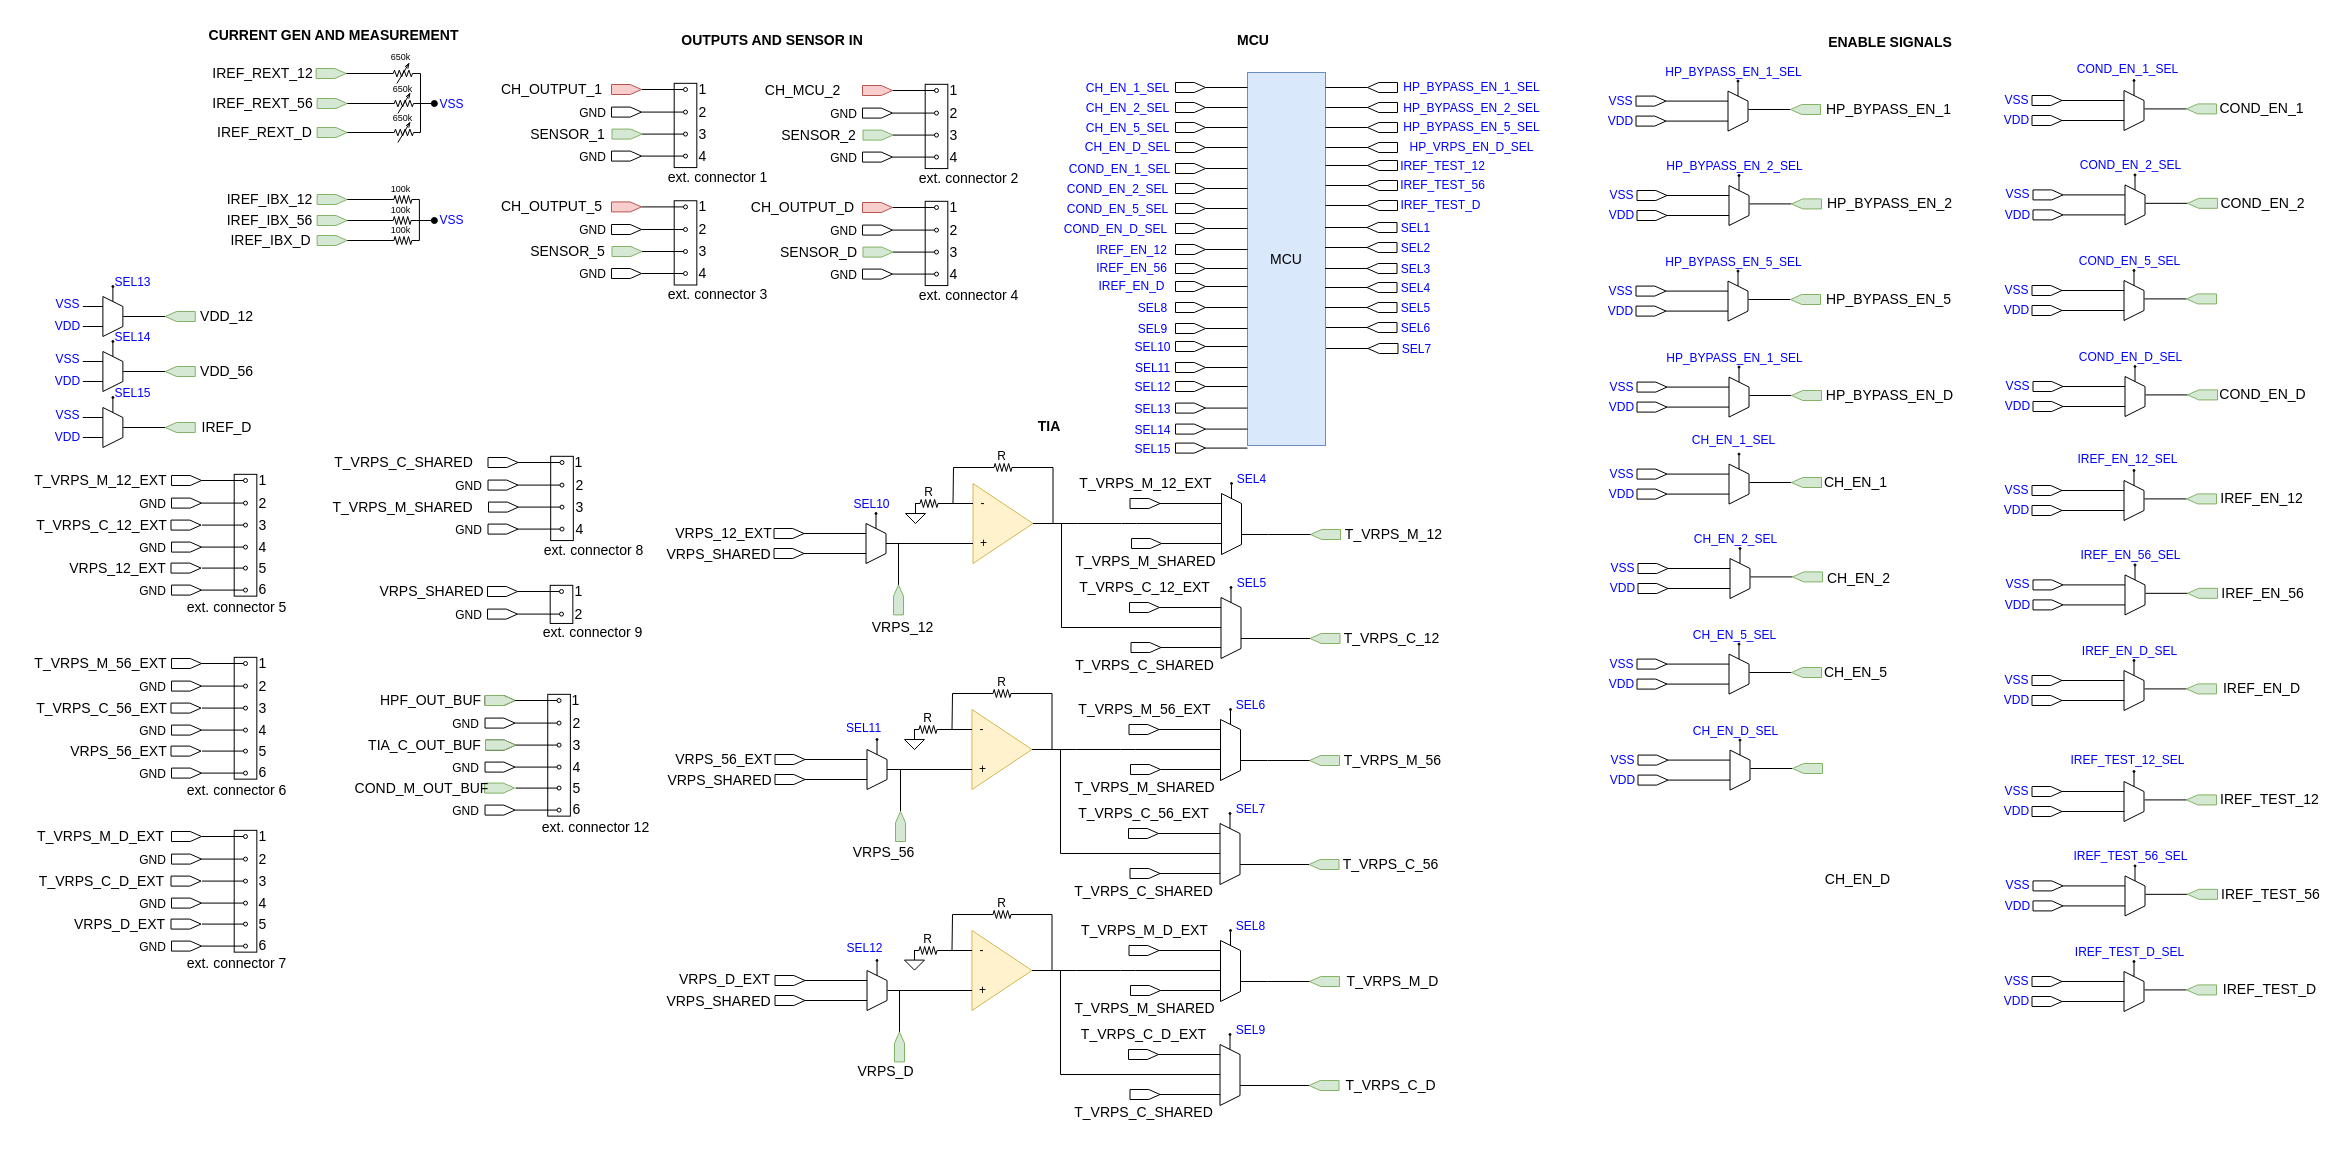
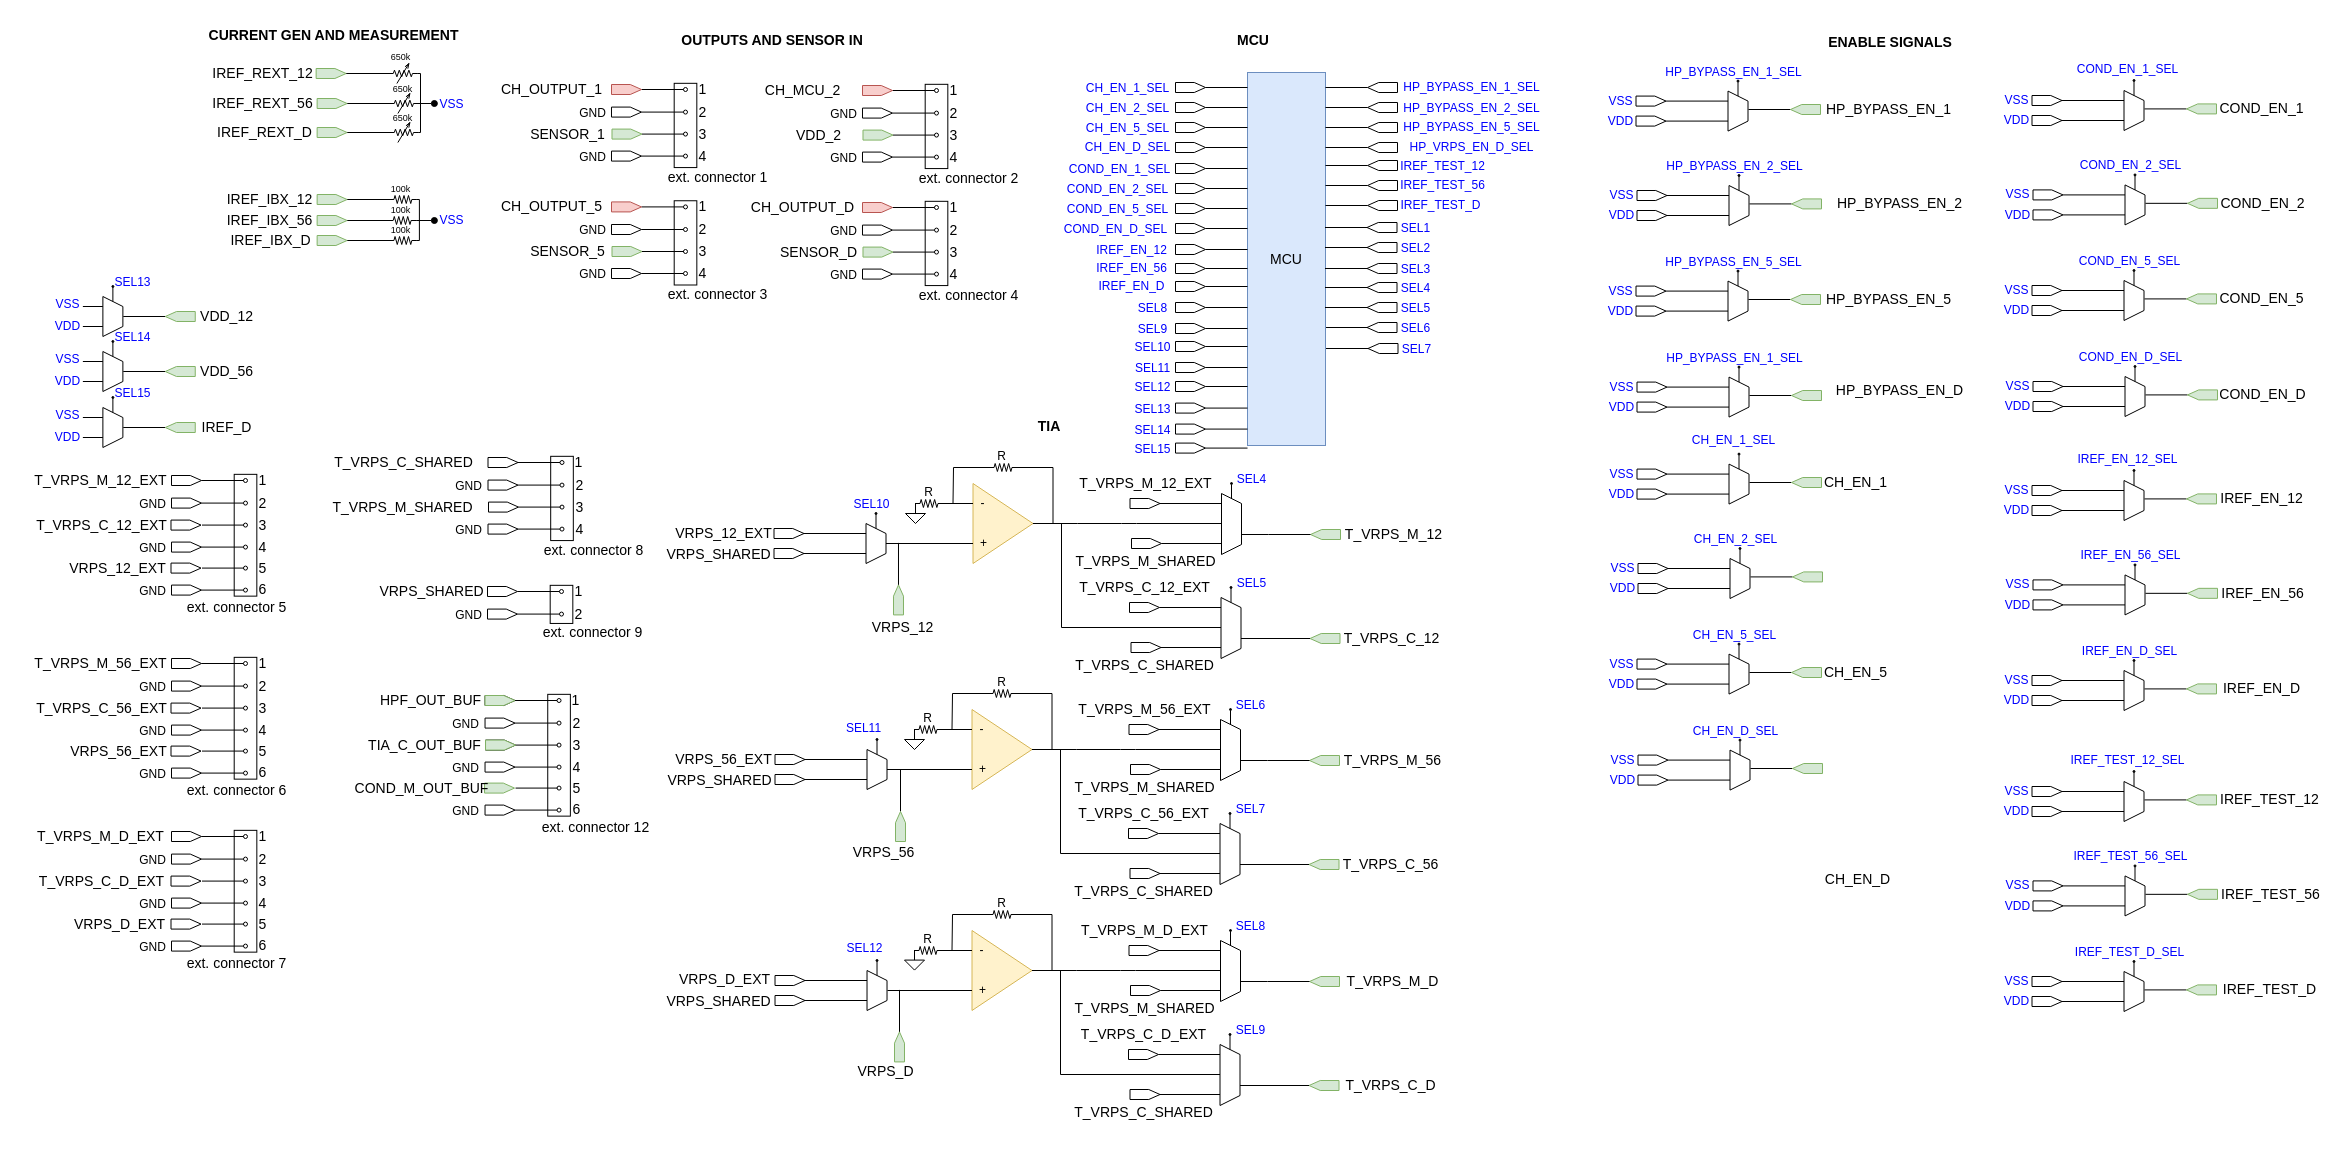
(819, 136) -> (819, 136)
(1890, 204) -> (1900, 204)
none -> (2262, 299)
(1890, 396) -> (1900, 391)
(1859, 578) -> none
